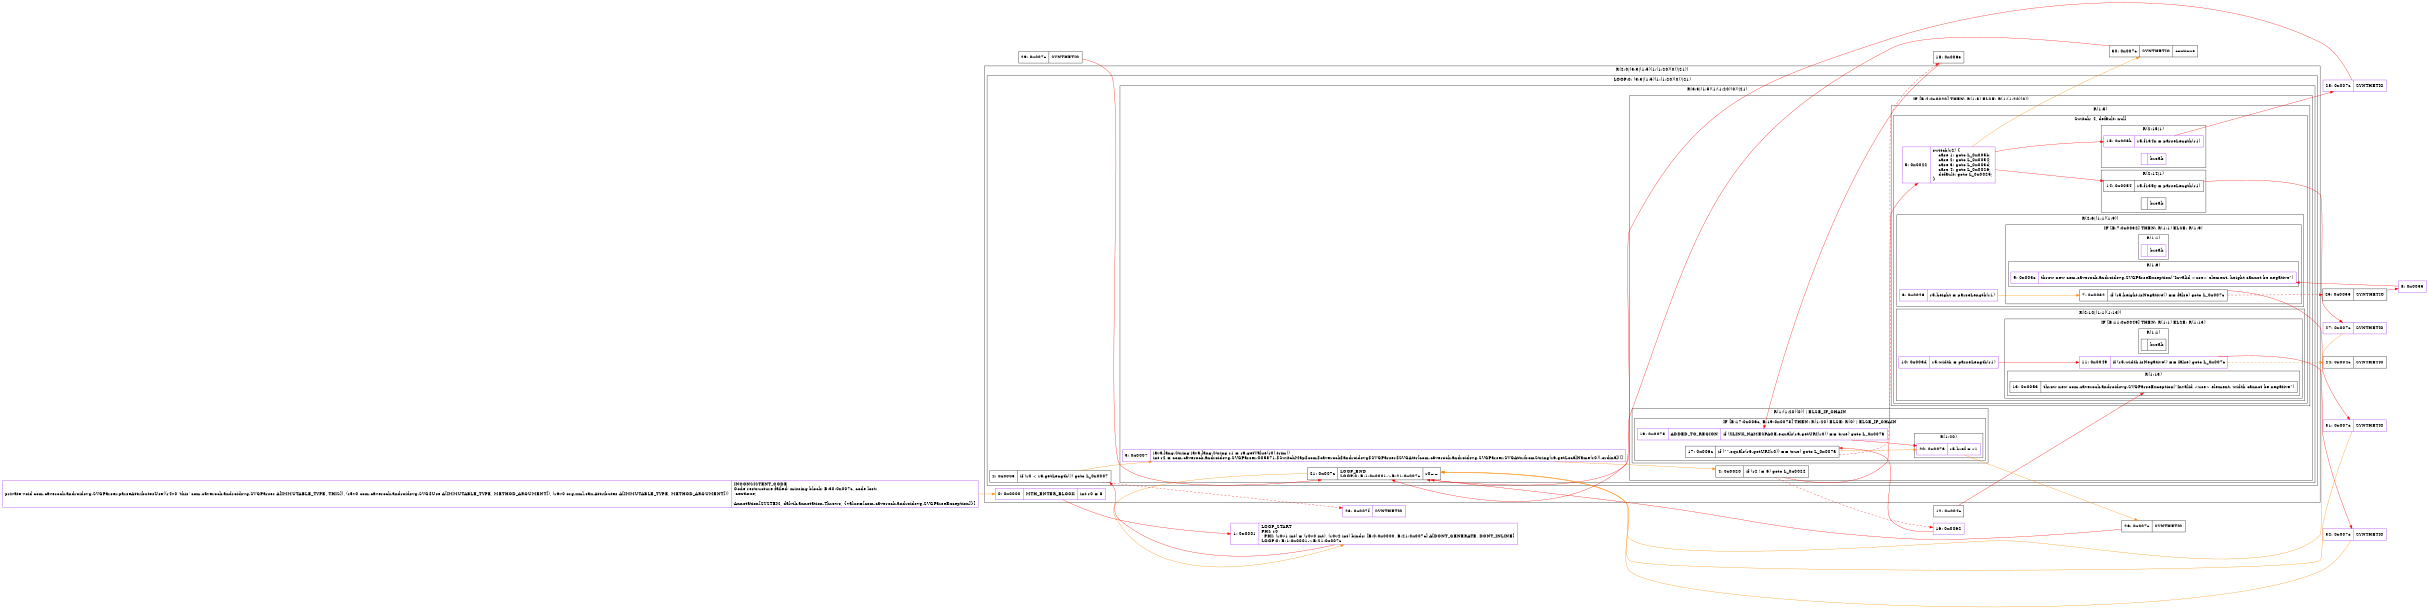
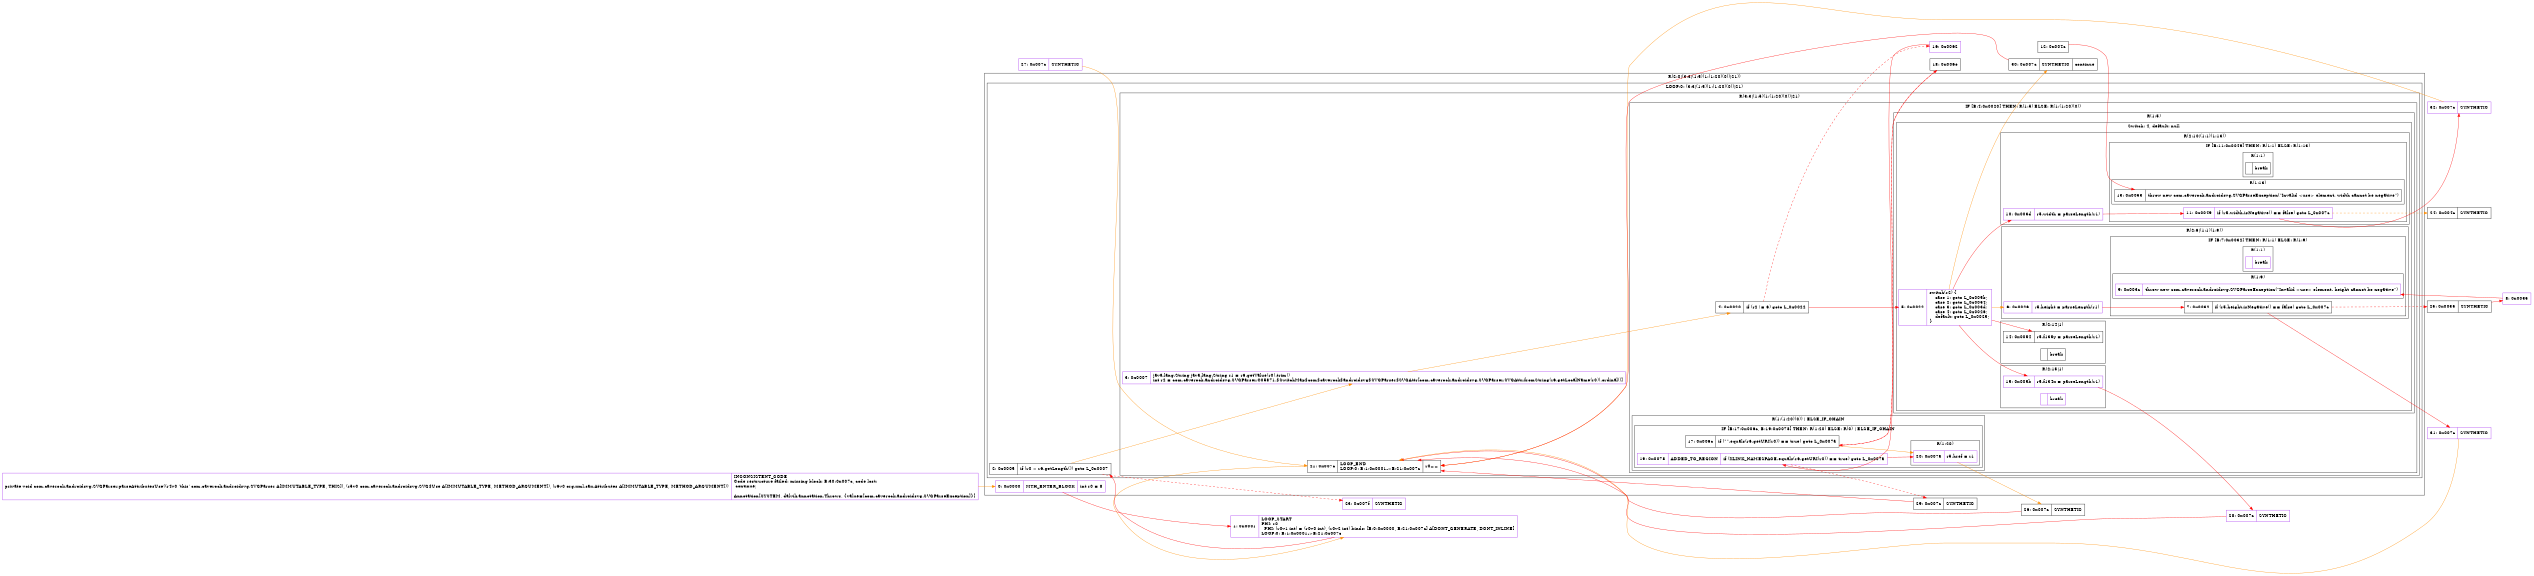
(2304, 186) -> none
none -> (1975, 251)
(2037, 295) -> (2142, 307)
none -> (1996, 307)
none -> (1861, 480)
